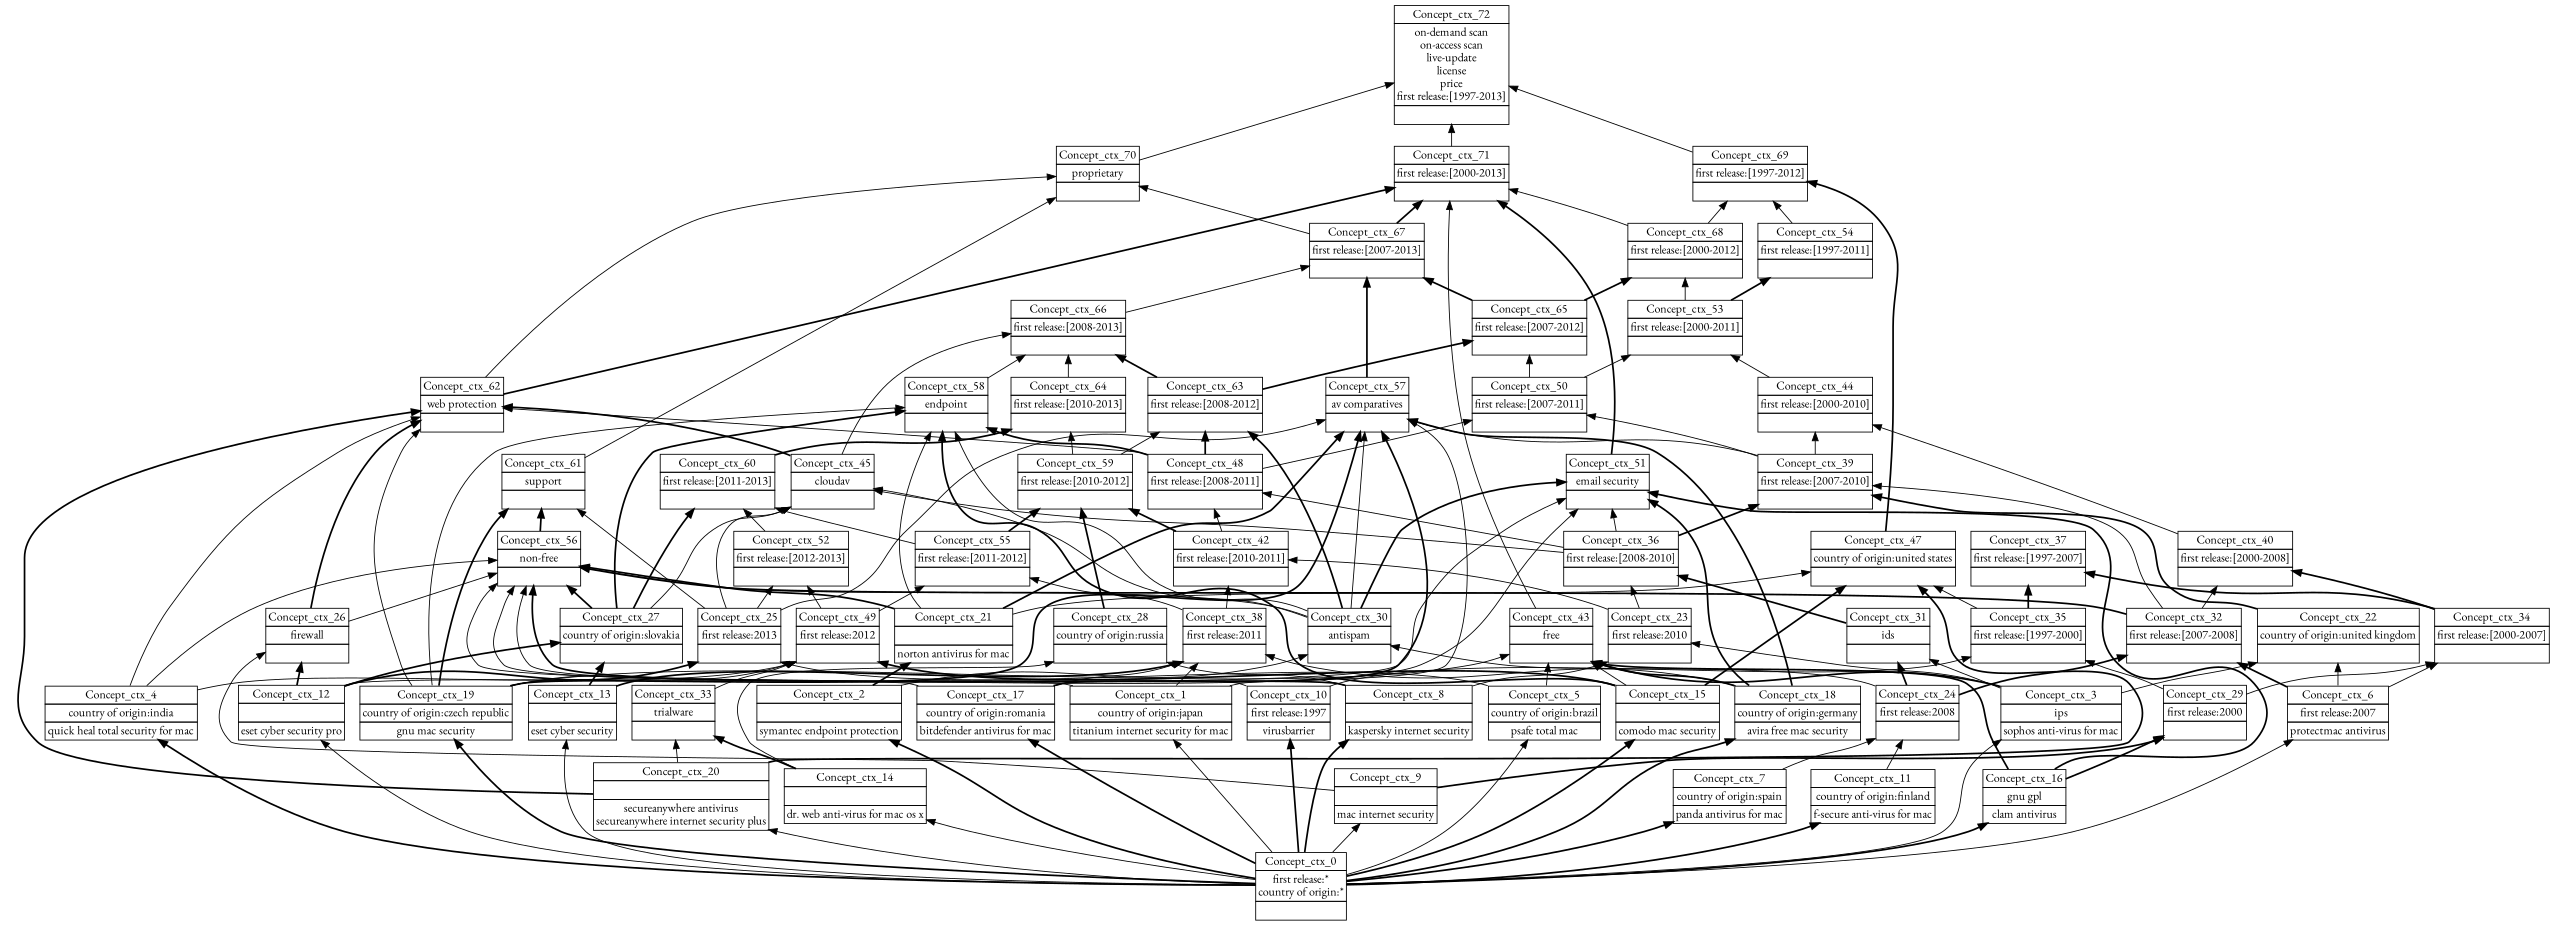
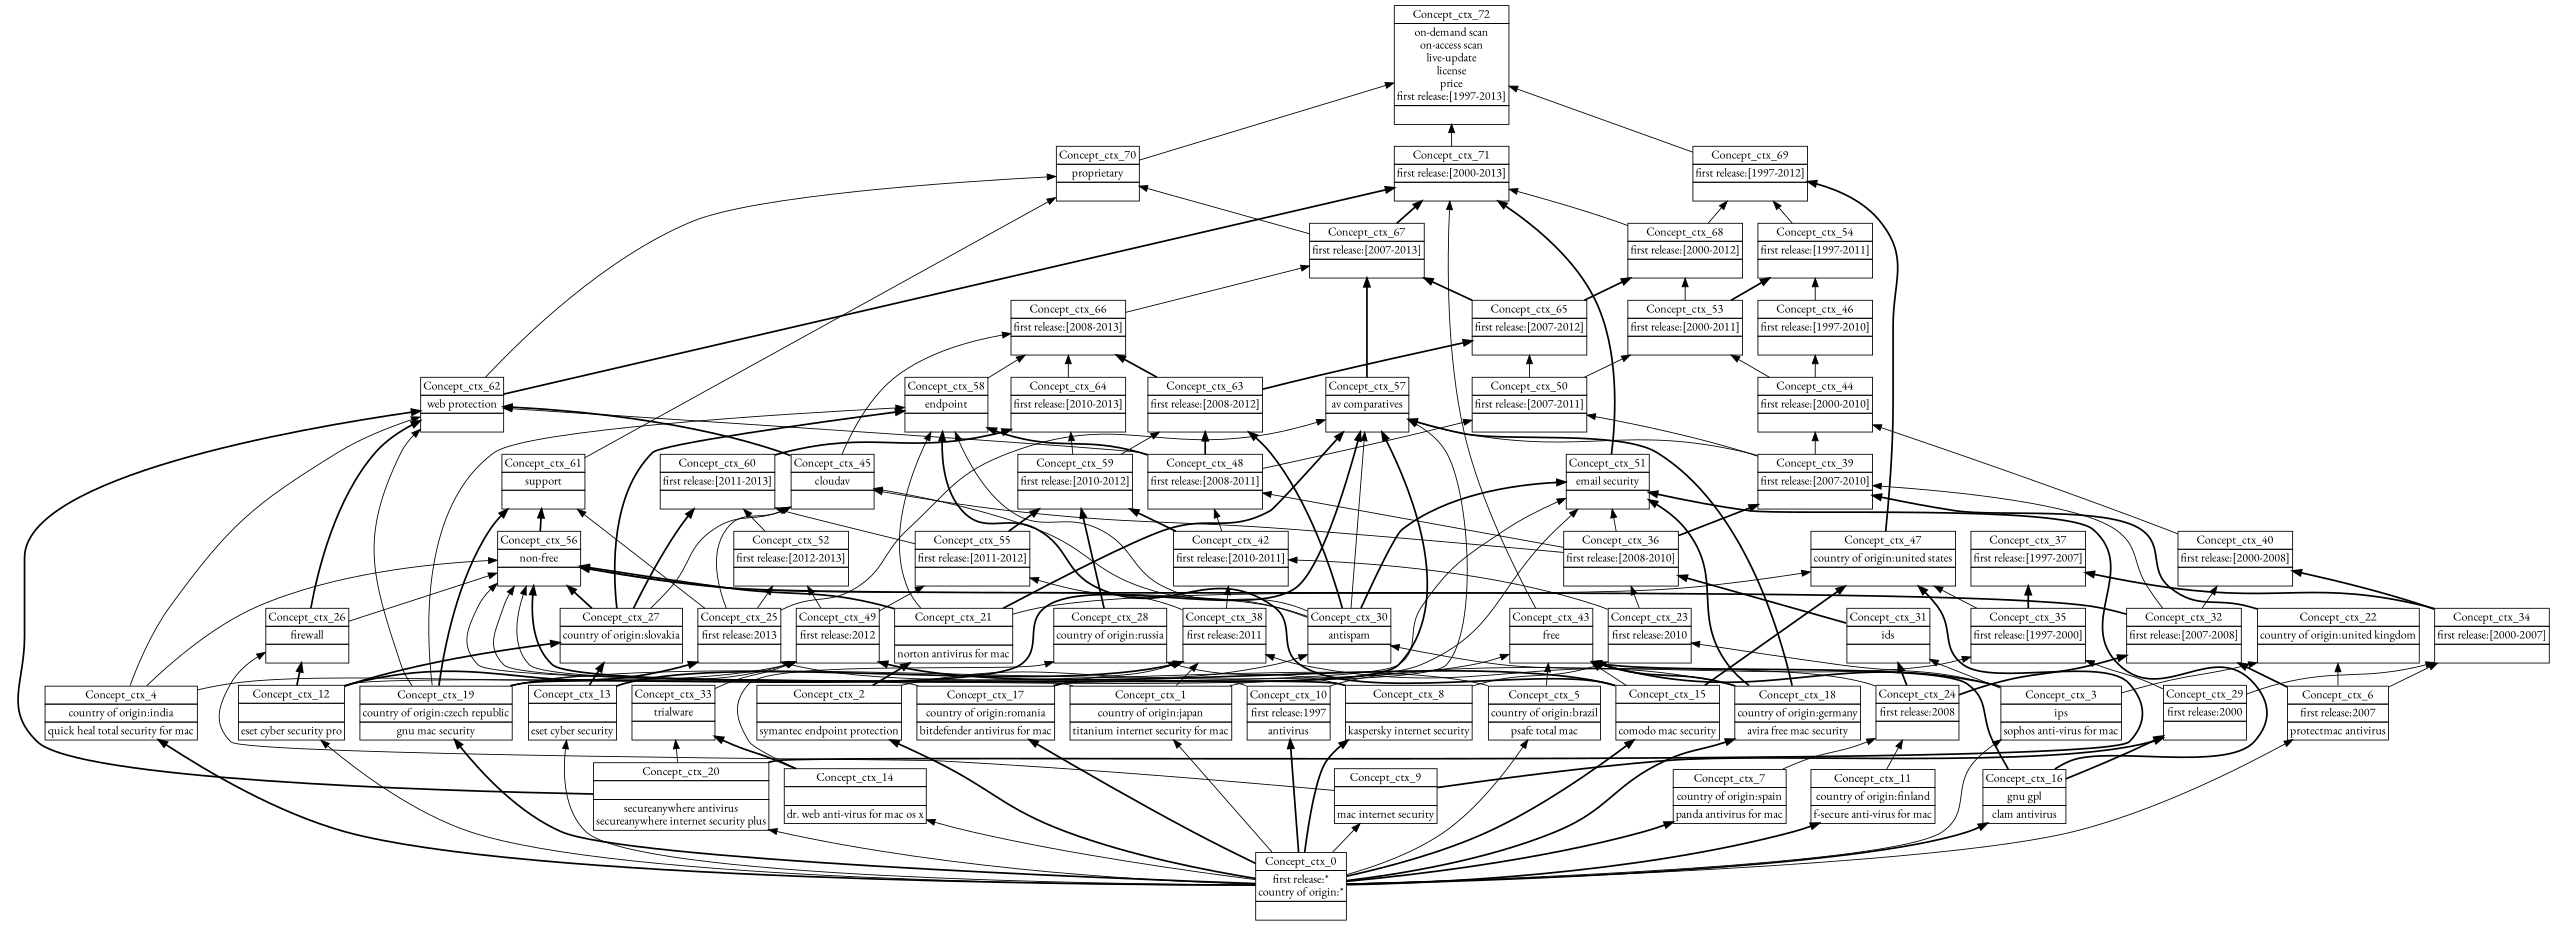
none -> (1815, 328)
(1289, 731) -> (1289, 731)
